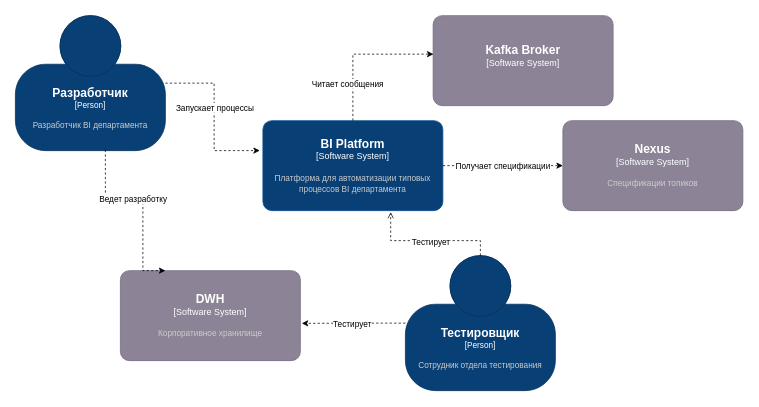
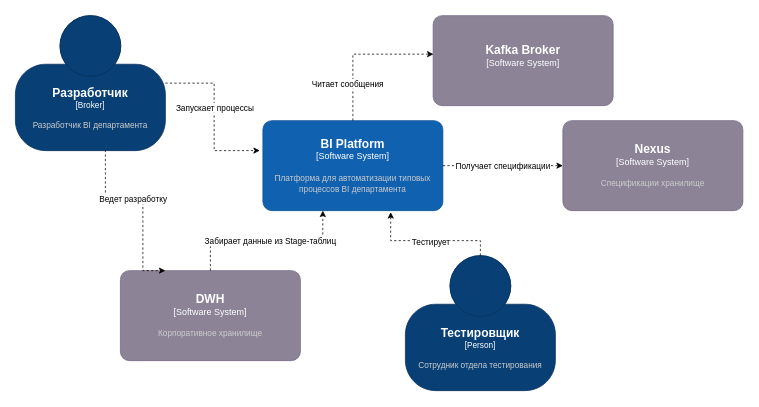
(90, 108) -> (90, 108)
(353, 165) -> (353, 165)
(653, 165) -> (653, 165)
(391, 217) -> (391, 218)
none -> (264, 240)
(340, 323) -> none
